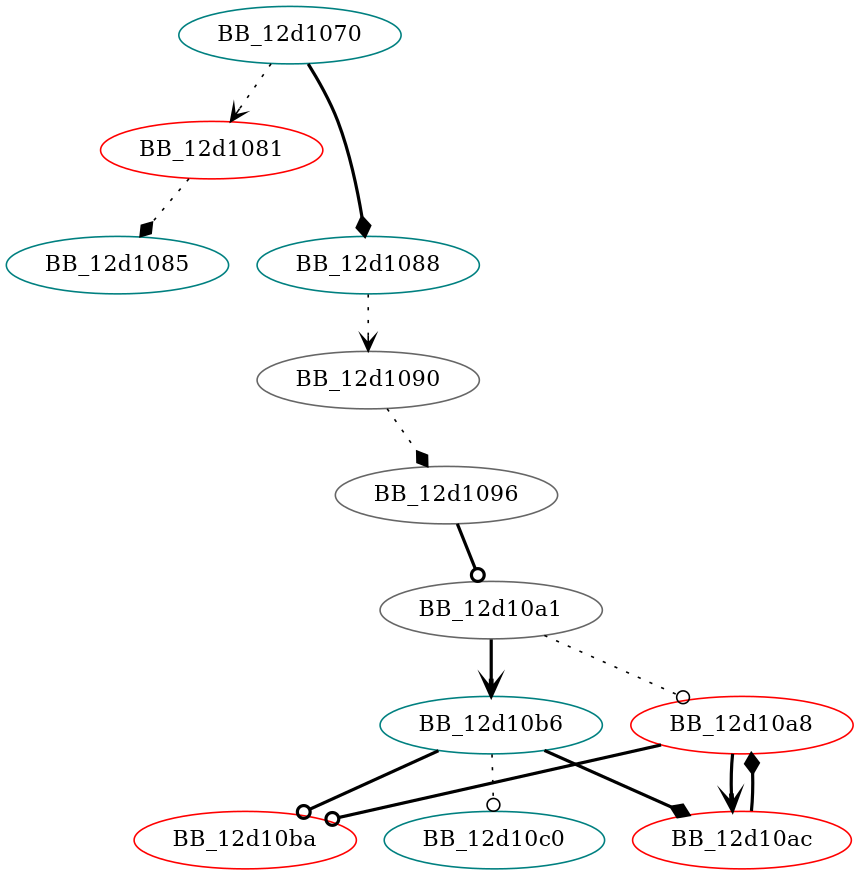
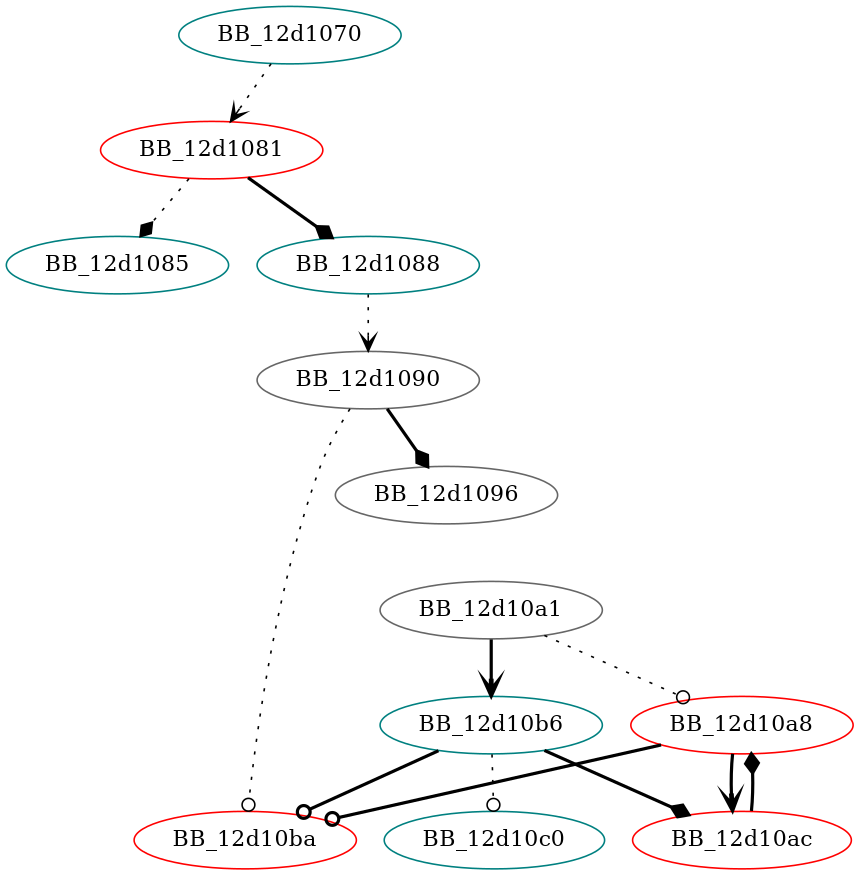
(343, 137) -> (282, 202)
(402, 430) -> (402, 430)
(466, 546) -> none
none -> (282, 599)
